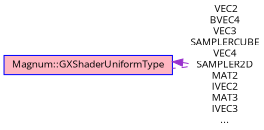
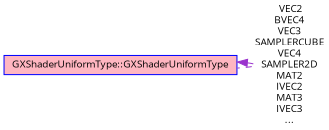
(88, 65) -> (120, 65)
